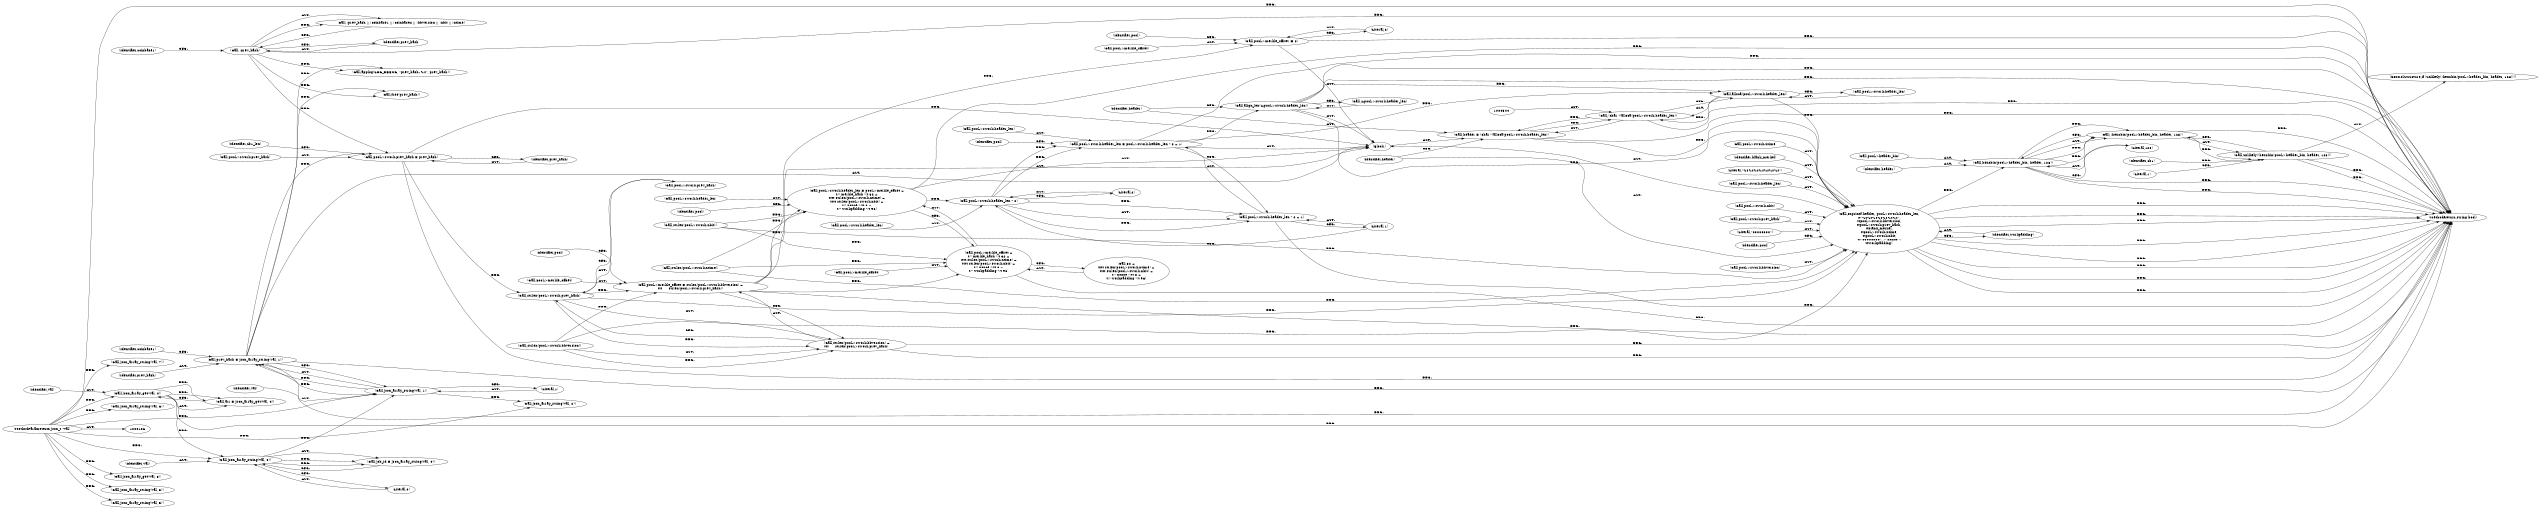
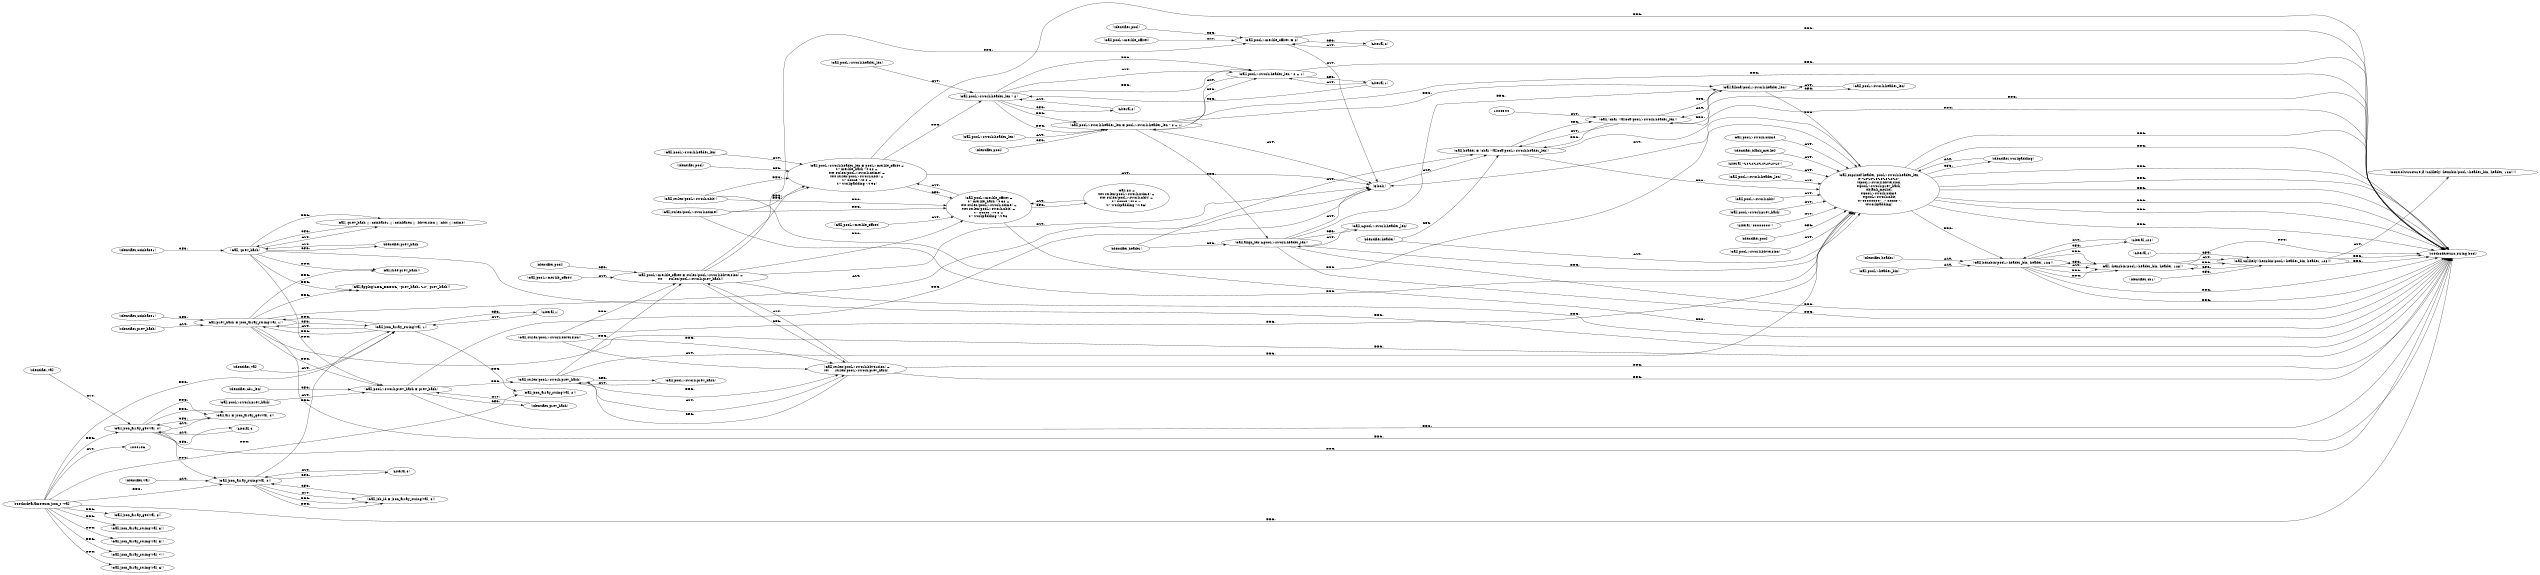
(2207, 161) -> (2207, 272)
none -> (245, 429)
